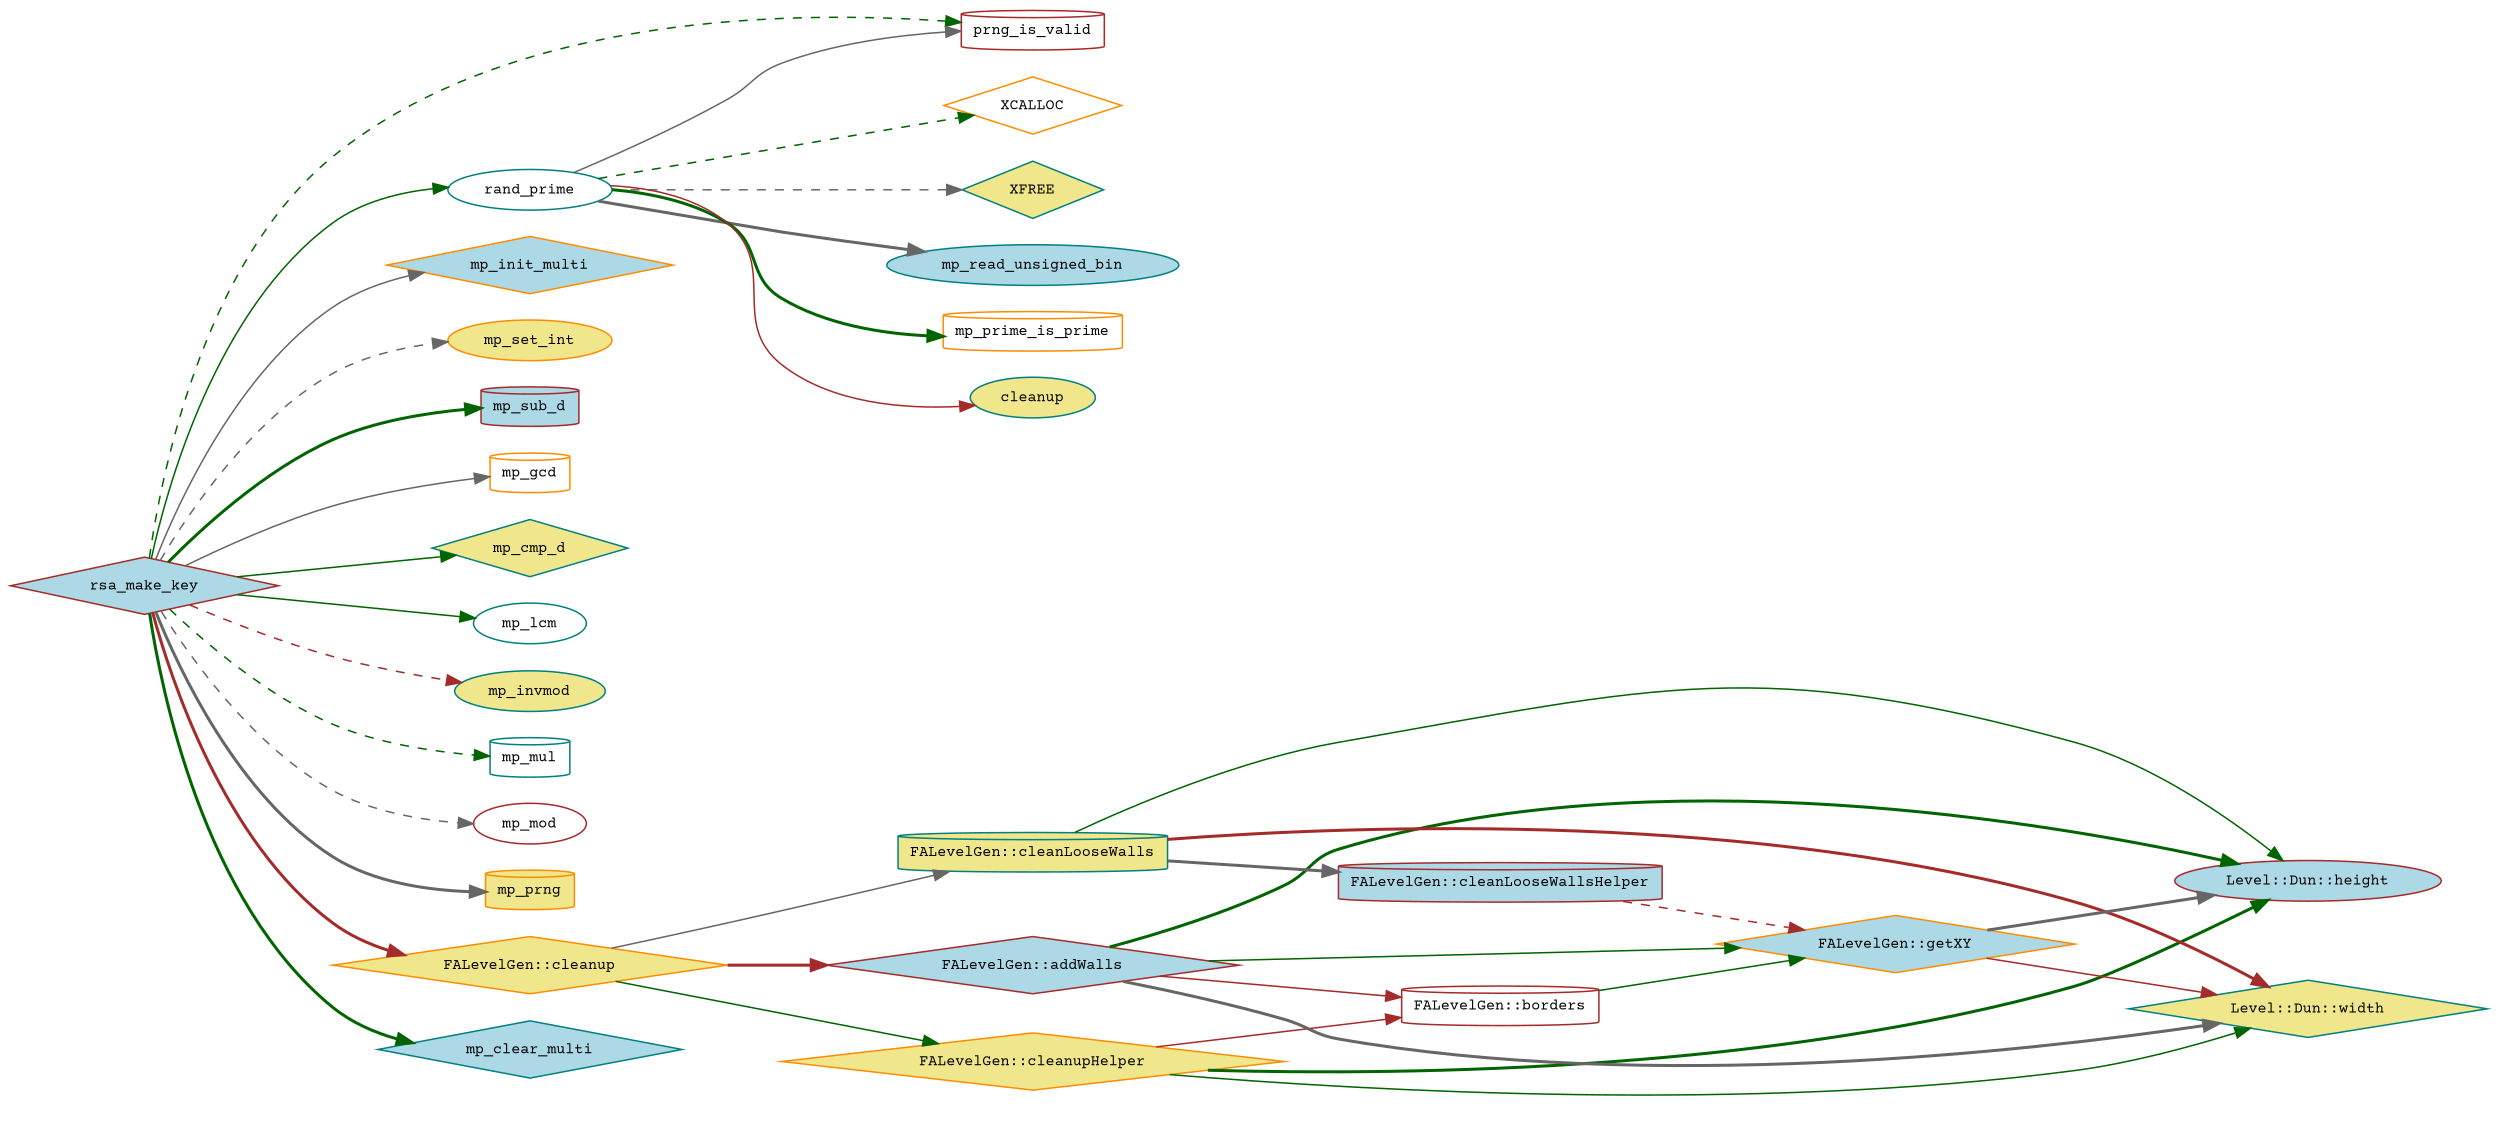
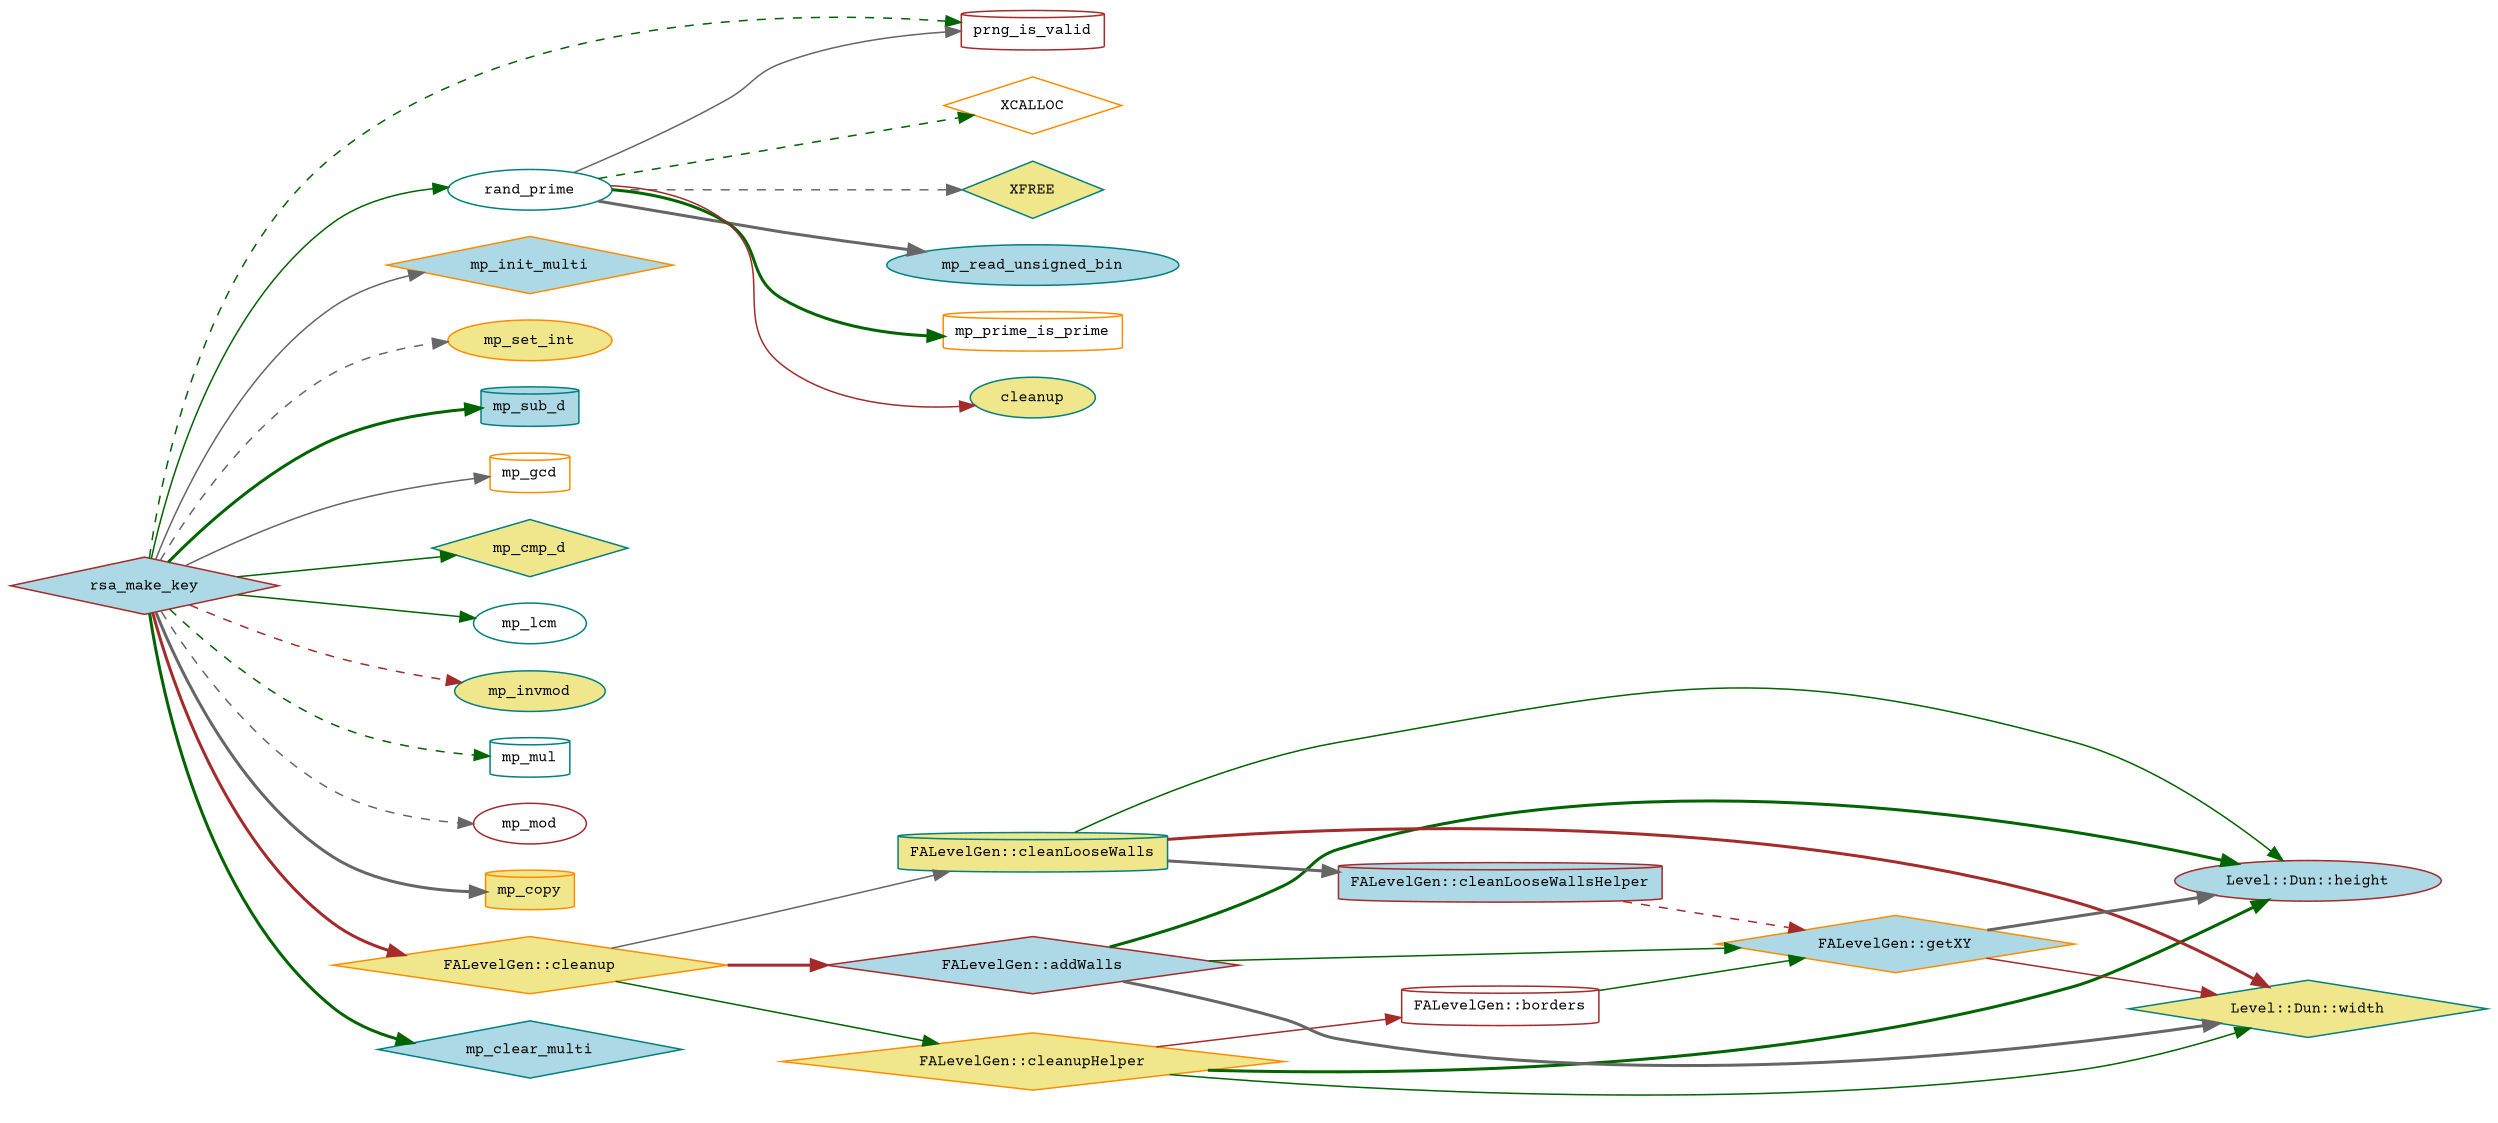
(530, 407) -> (530, 407)
(530, 890) -> (530, 890)
(1273, 986) -> none
